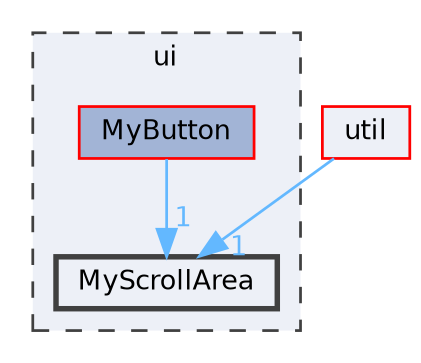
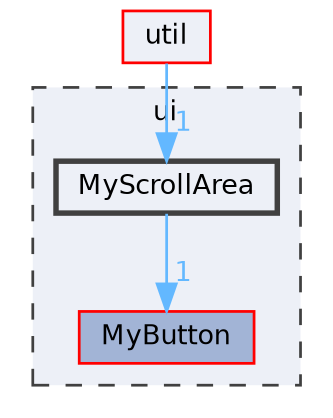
(167, 194) -> (167, 249)
